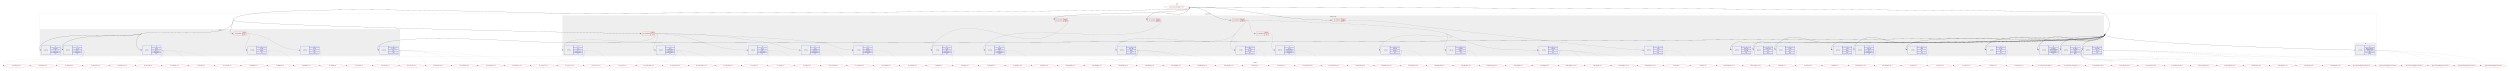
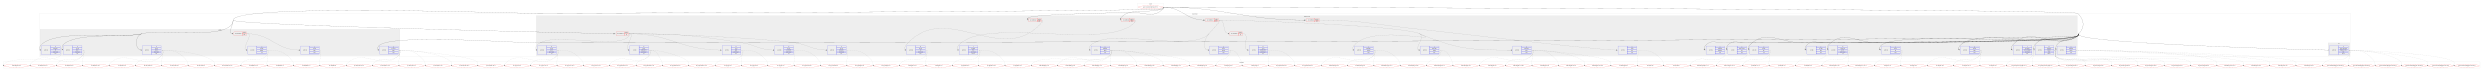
(385, 66) -> none
